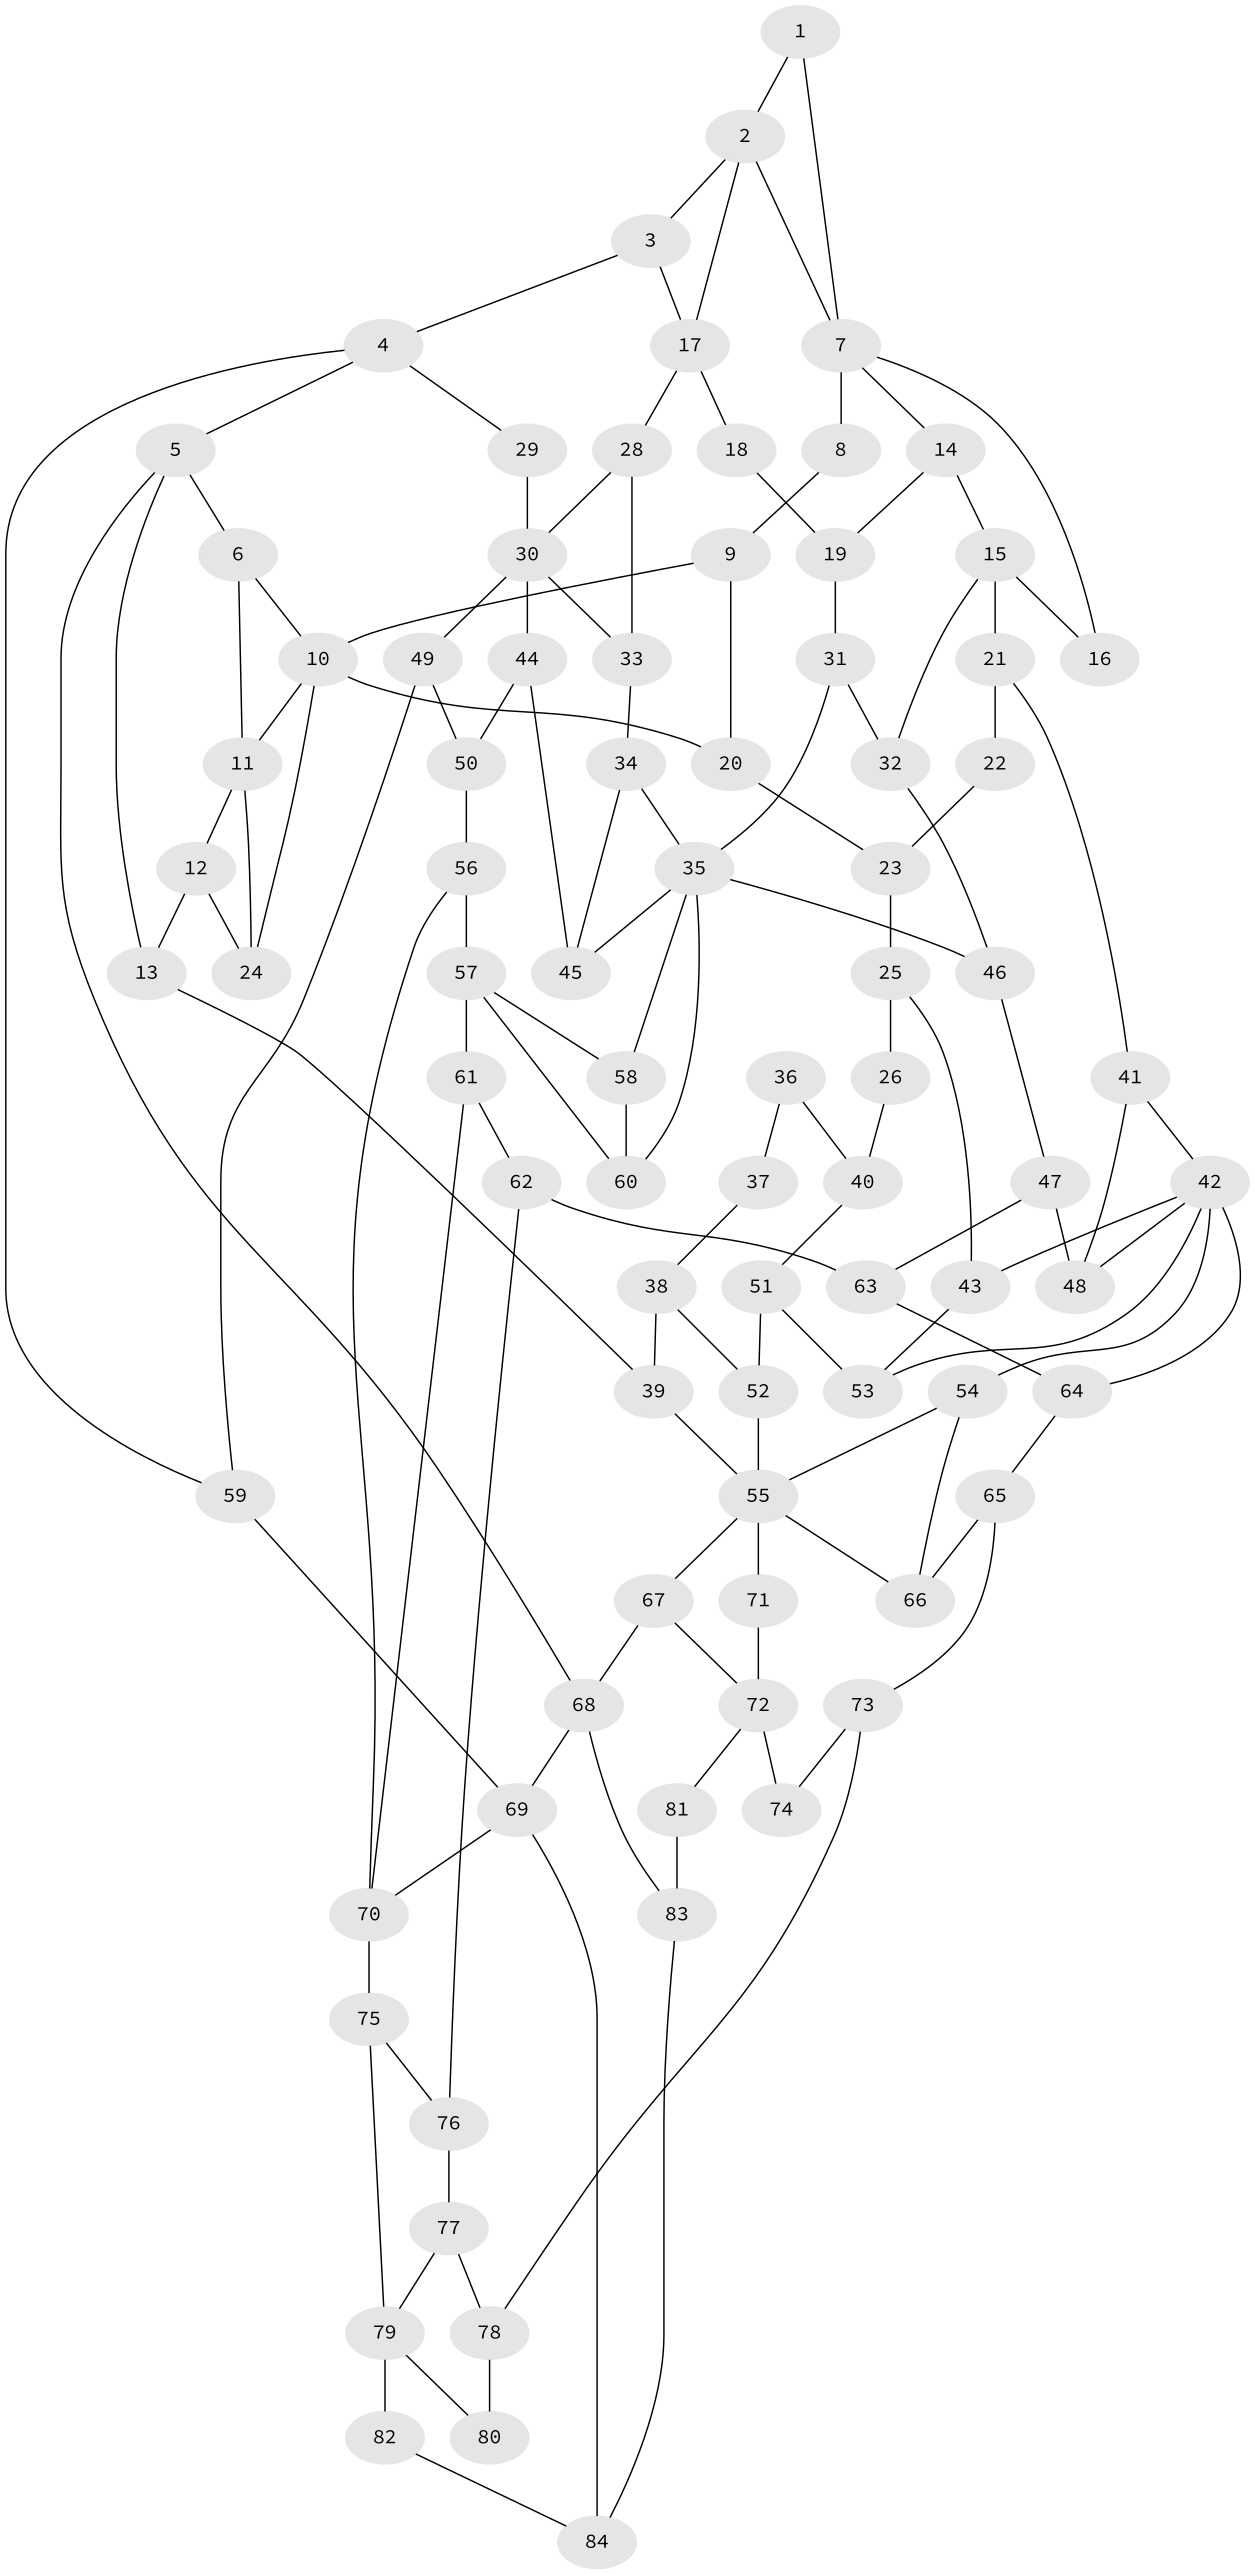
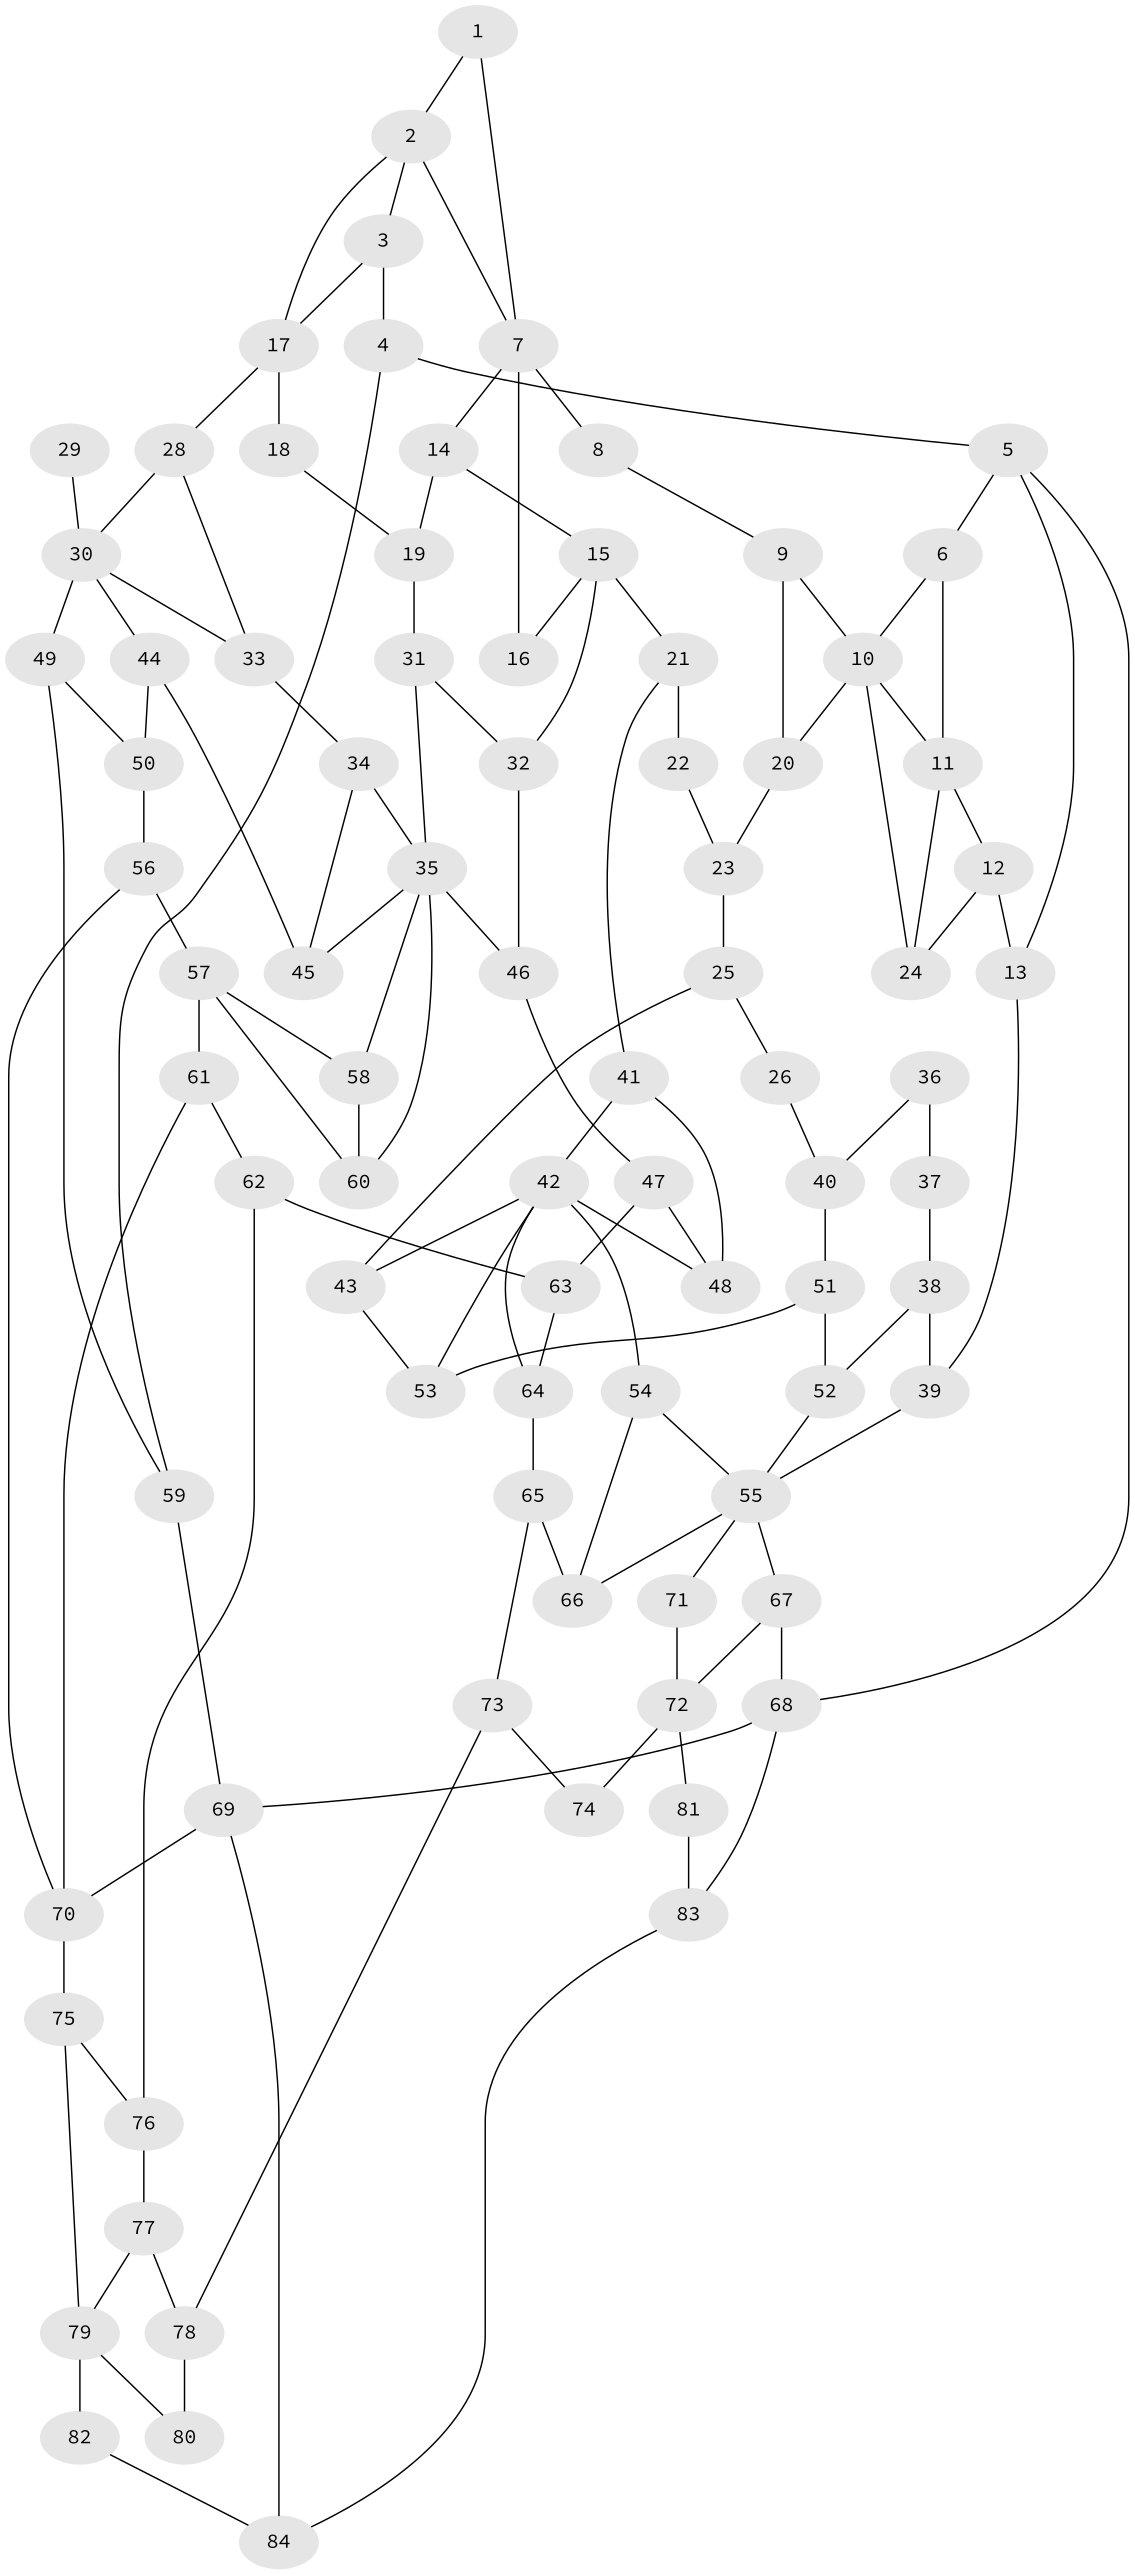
(456, 398) -> none
